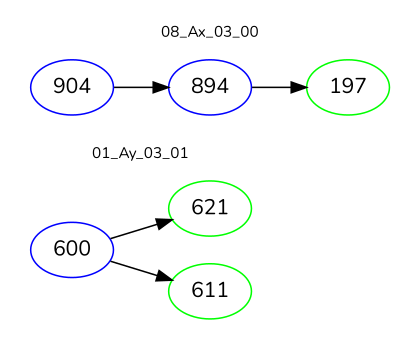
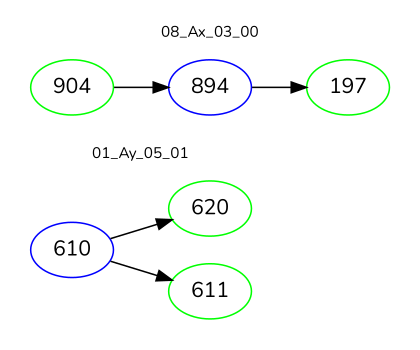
(72, 87) -> (72, 87)
(141, 154) -> (141, 154)
(210, 209) -> (210, 209)
(72, 250) -> (72, 250)
